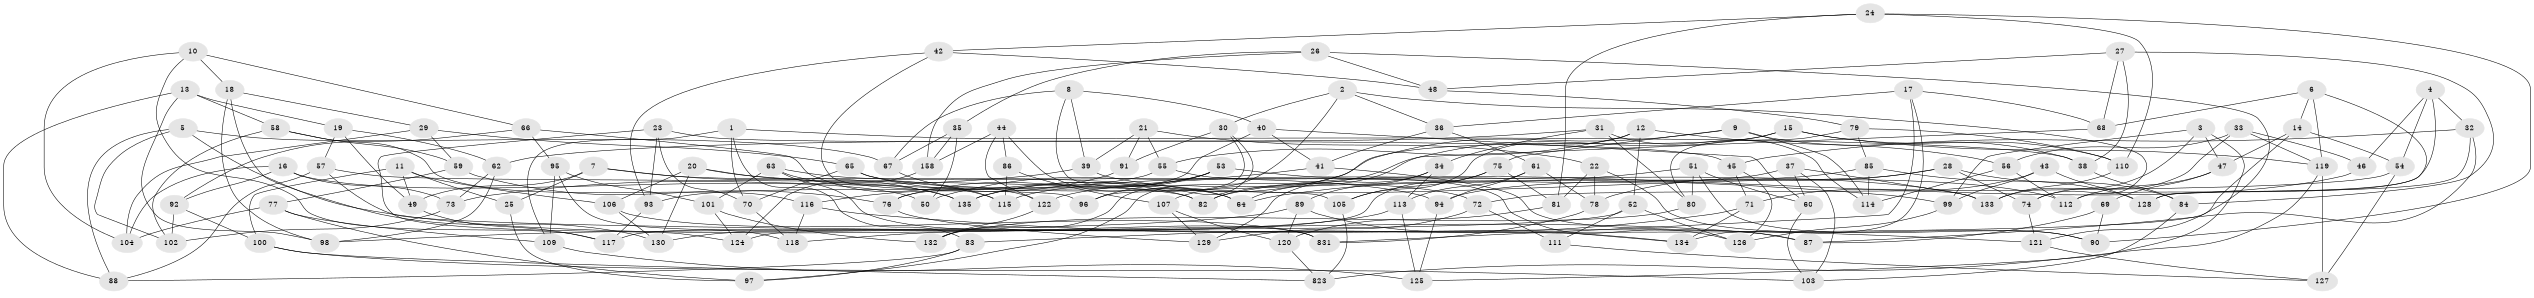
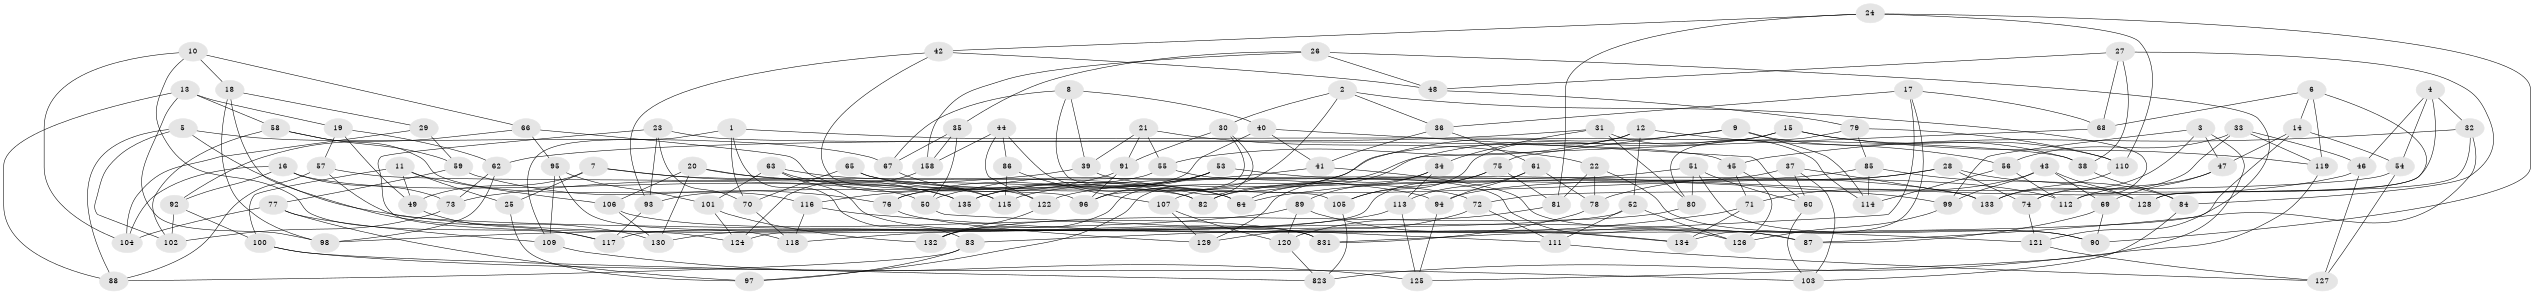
(617, 145) -> none
none -> (1104, 186)
none -> (2075, 186)
(2322, 226) -> (2342, 224)
none -> (1389, 235)
